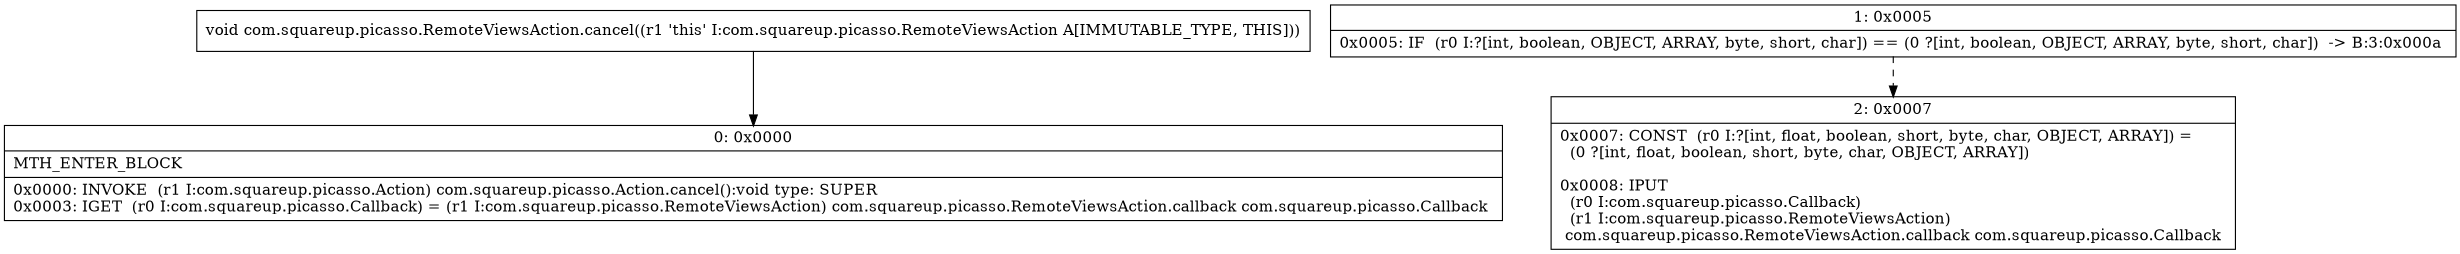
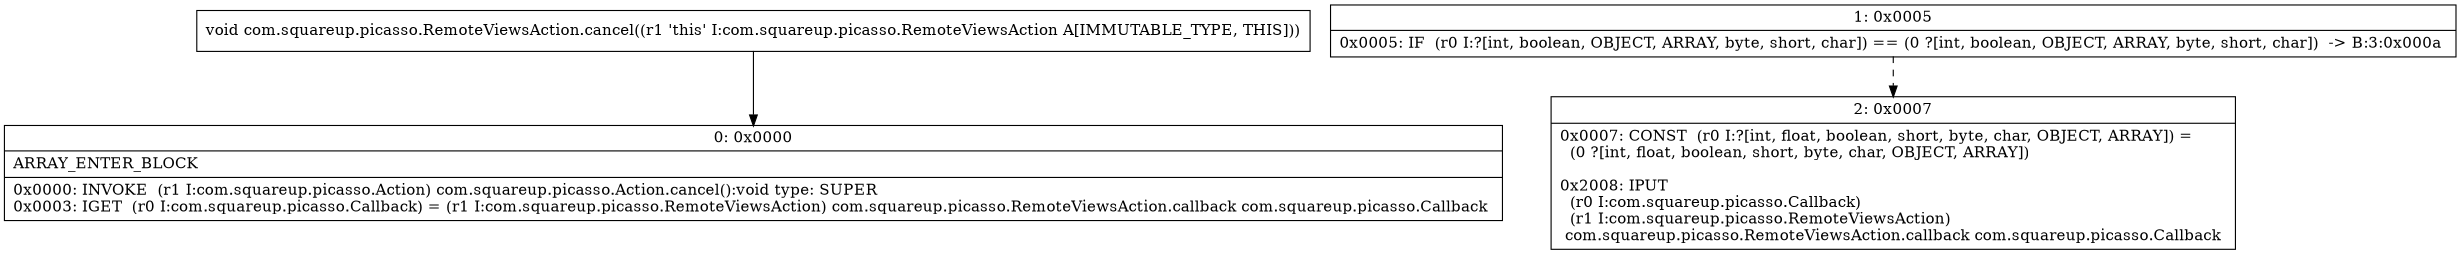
(98, 164) -> (106, 164)
(1619, 186) -> (1619, 186)
